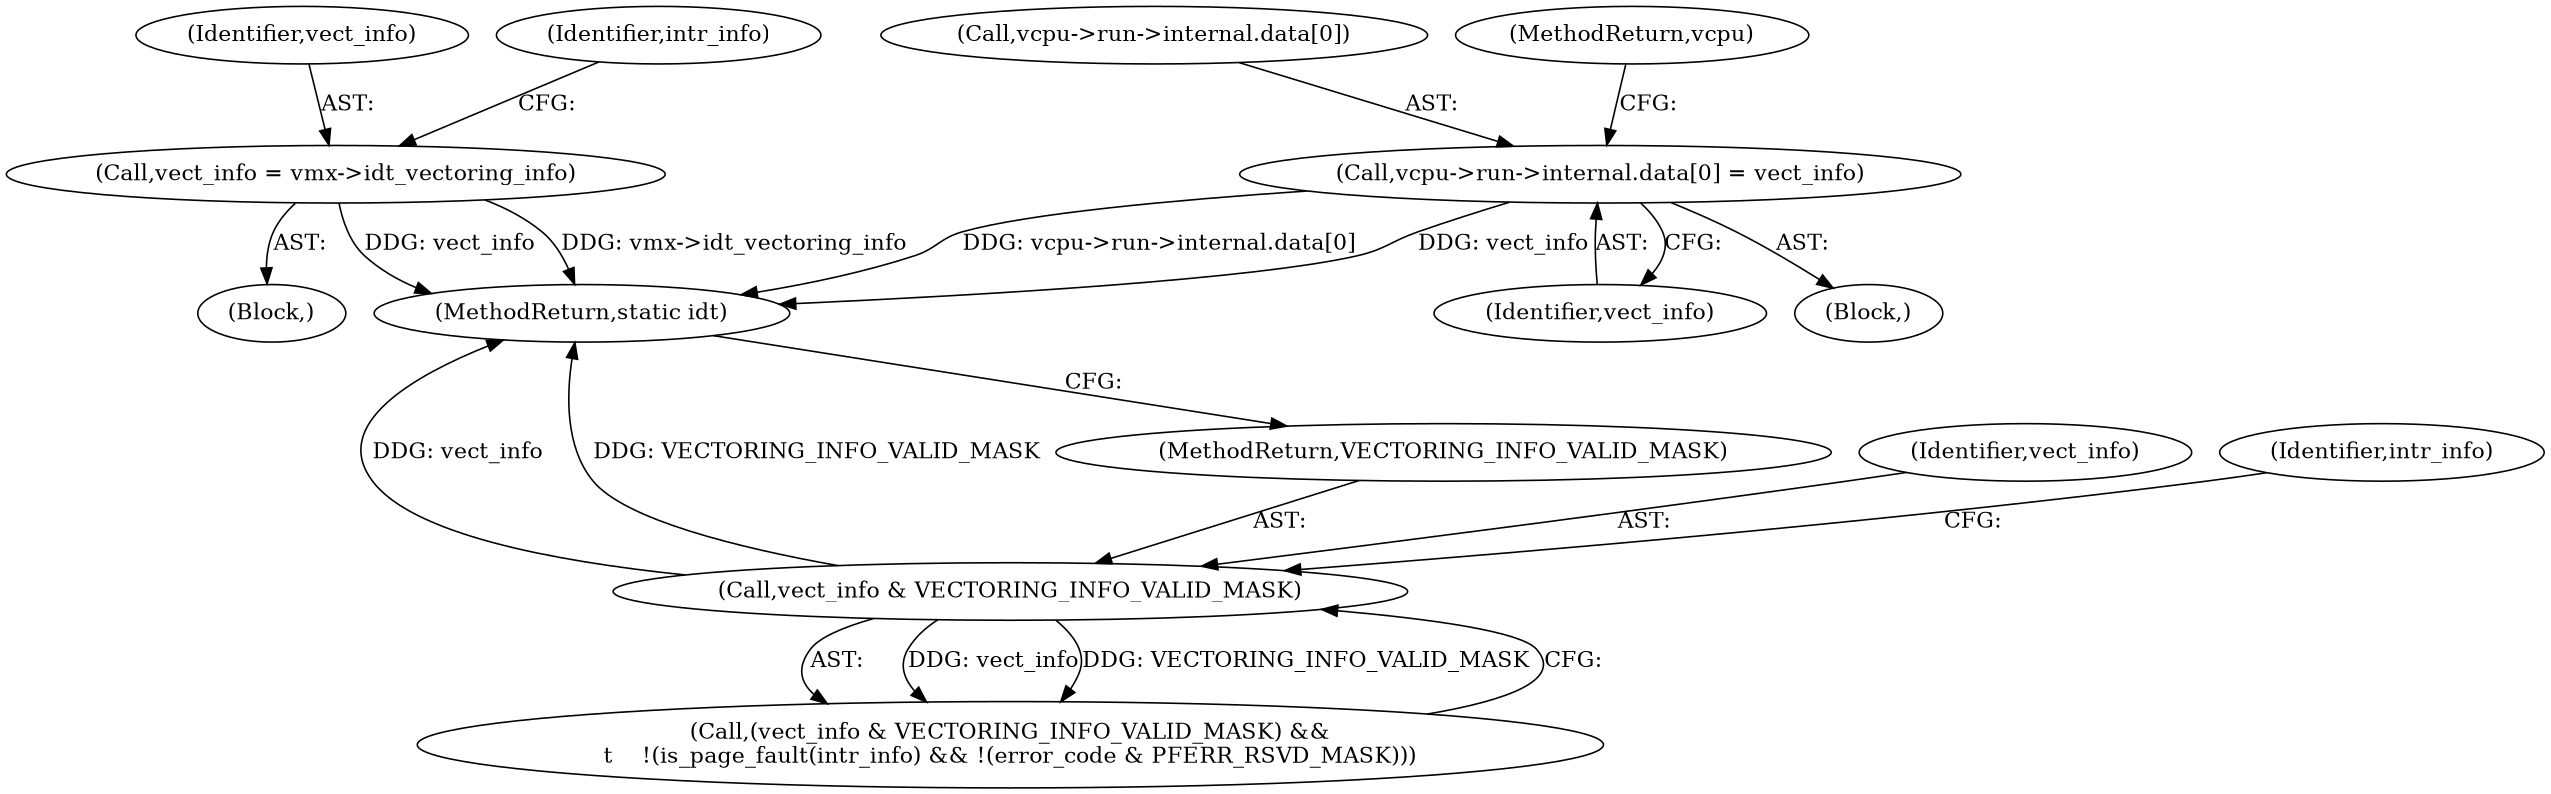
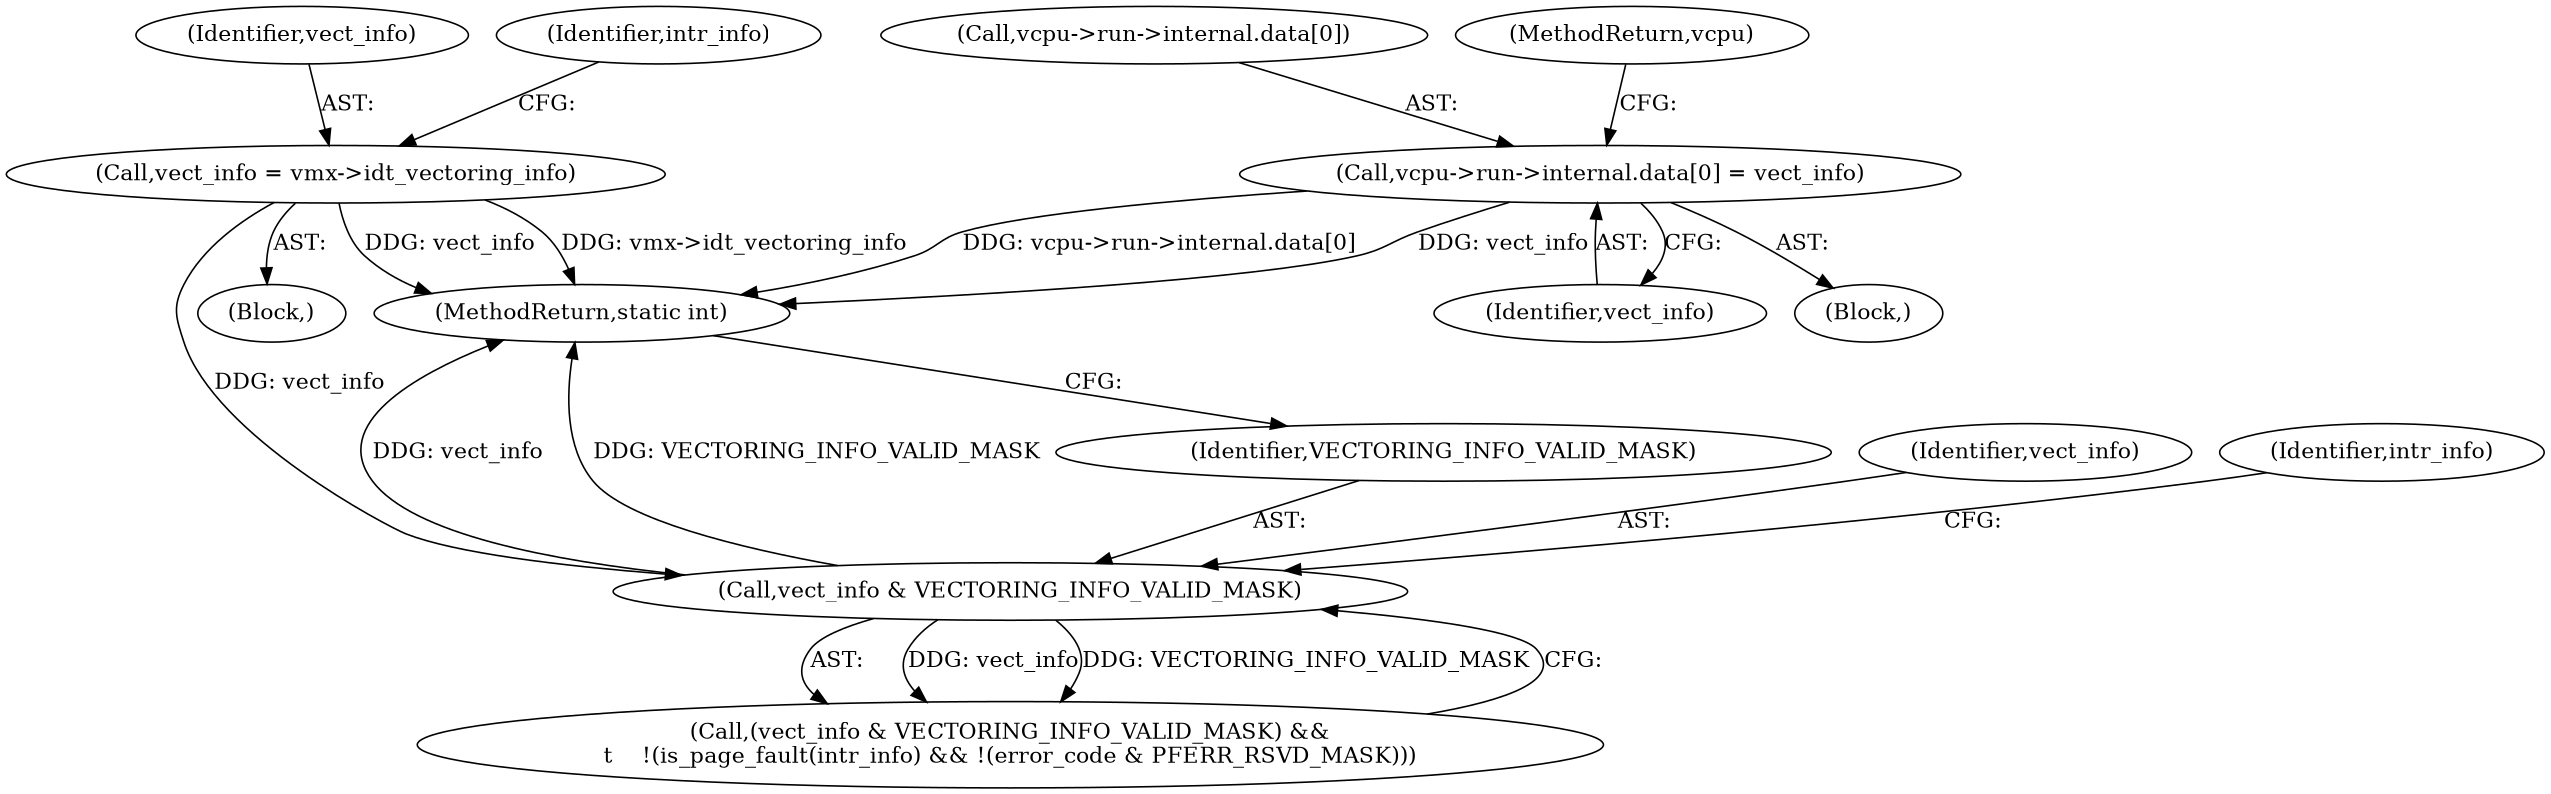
(582, 313) -> (582, 313)
(1444, 452) -> (1444, 452)
none -> (311, 478)
